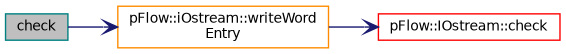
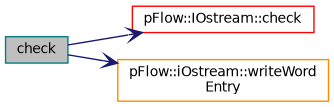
(346, 27) -> (98, 40)
